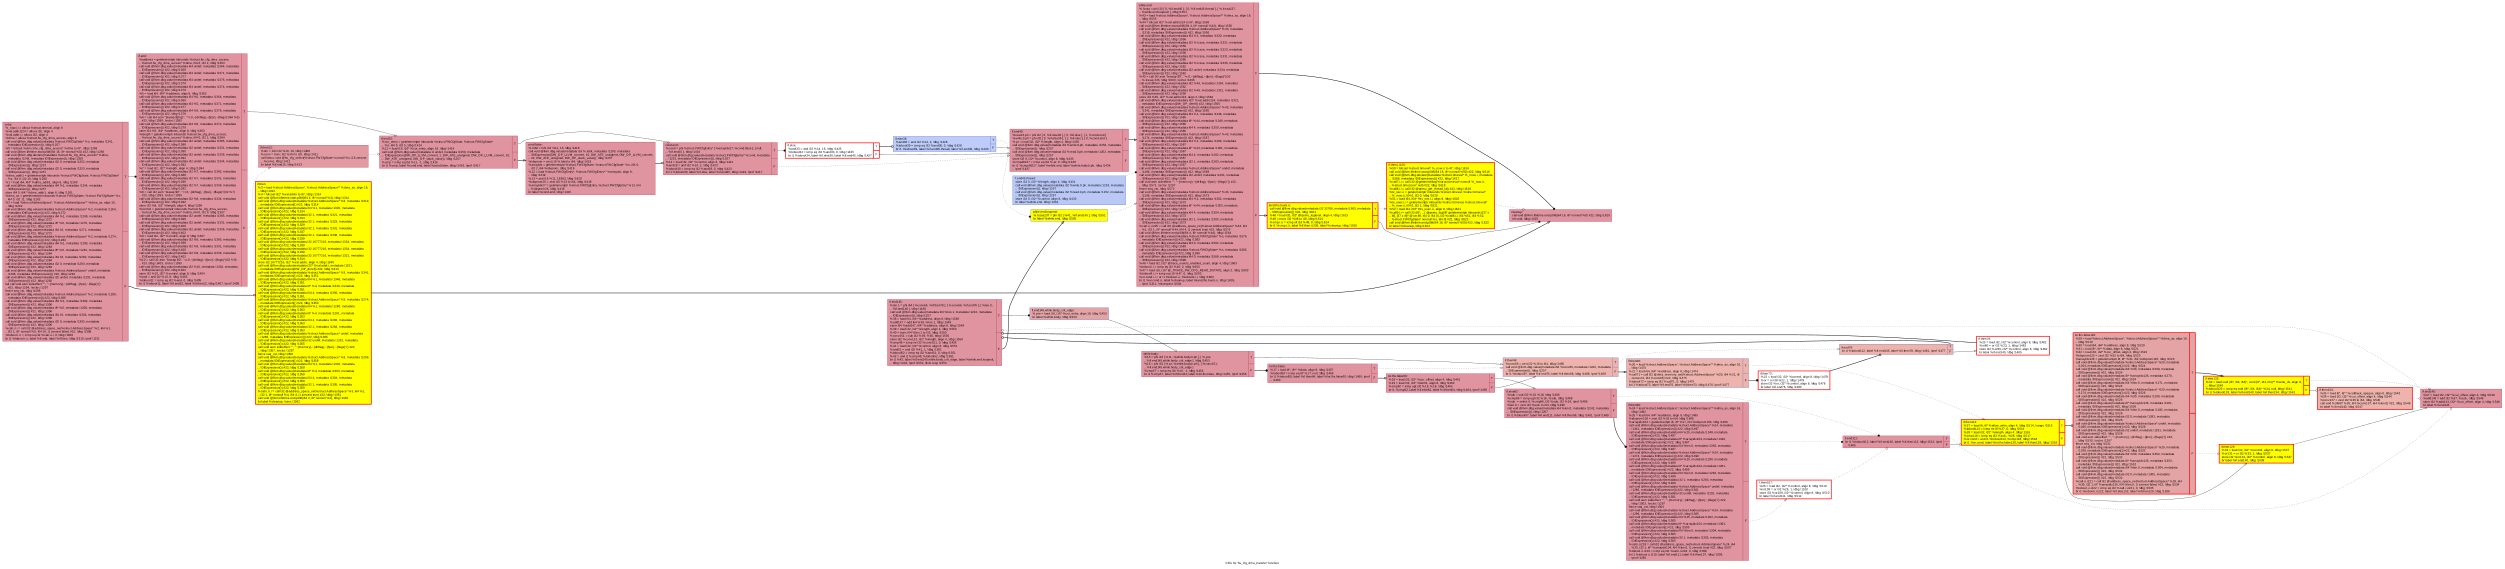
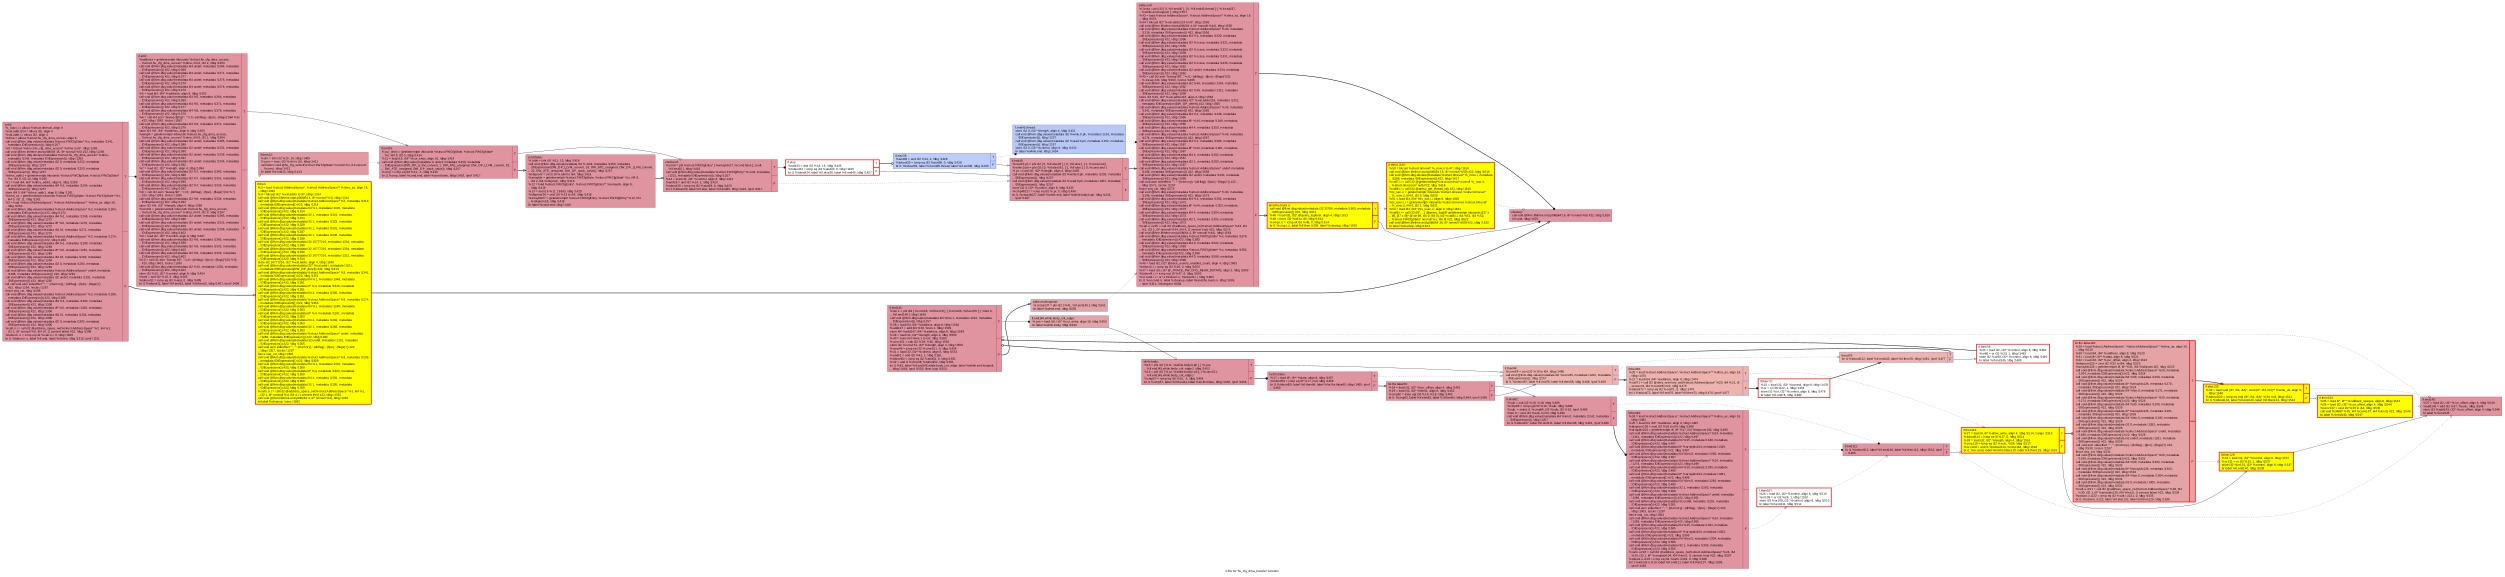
(1003, 181) -> (1005, 156)
(1069, 215) -> (1069, 305)
(1855, 363) -> (1854, 371)
(2365, 398) -> (2365, 406)
